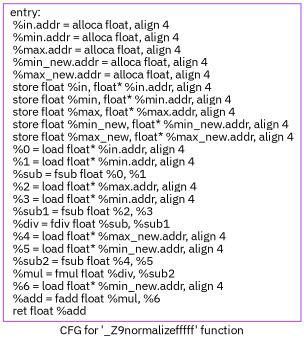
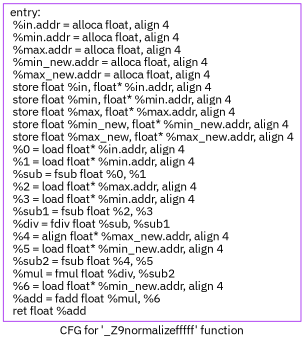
(118, 237) -> (120, 237)
